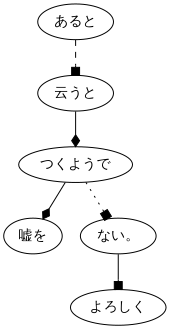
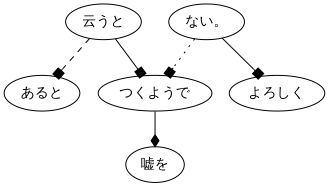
(76, 53) -> (76, 54)
(76, 123) -> (126, 53)
(94, 196) -> (184, 53)
